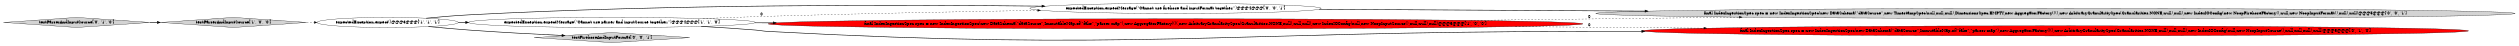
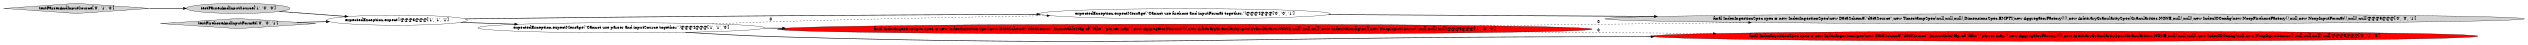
(233, 22) -> (238, 8)
(310, 22) -> (312, 14)
(495, 32) -> (312, 22)
